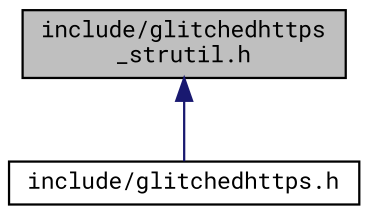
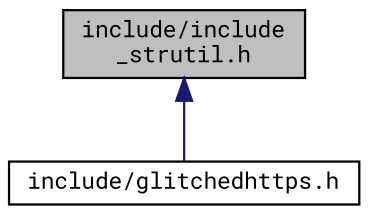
(184, 44) -> (184, 44)
